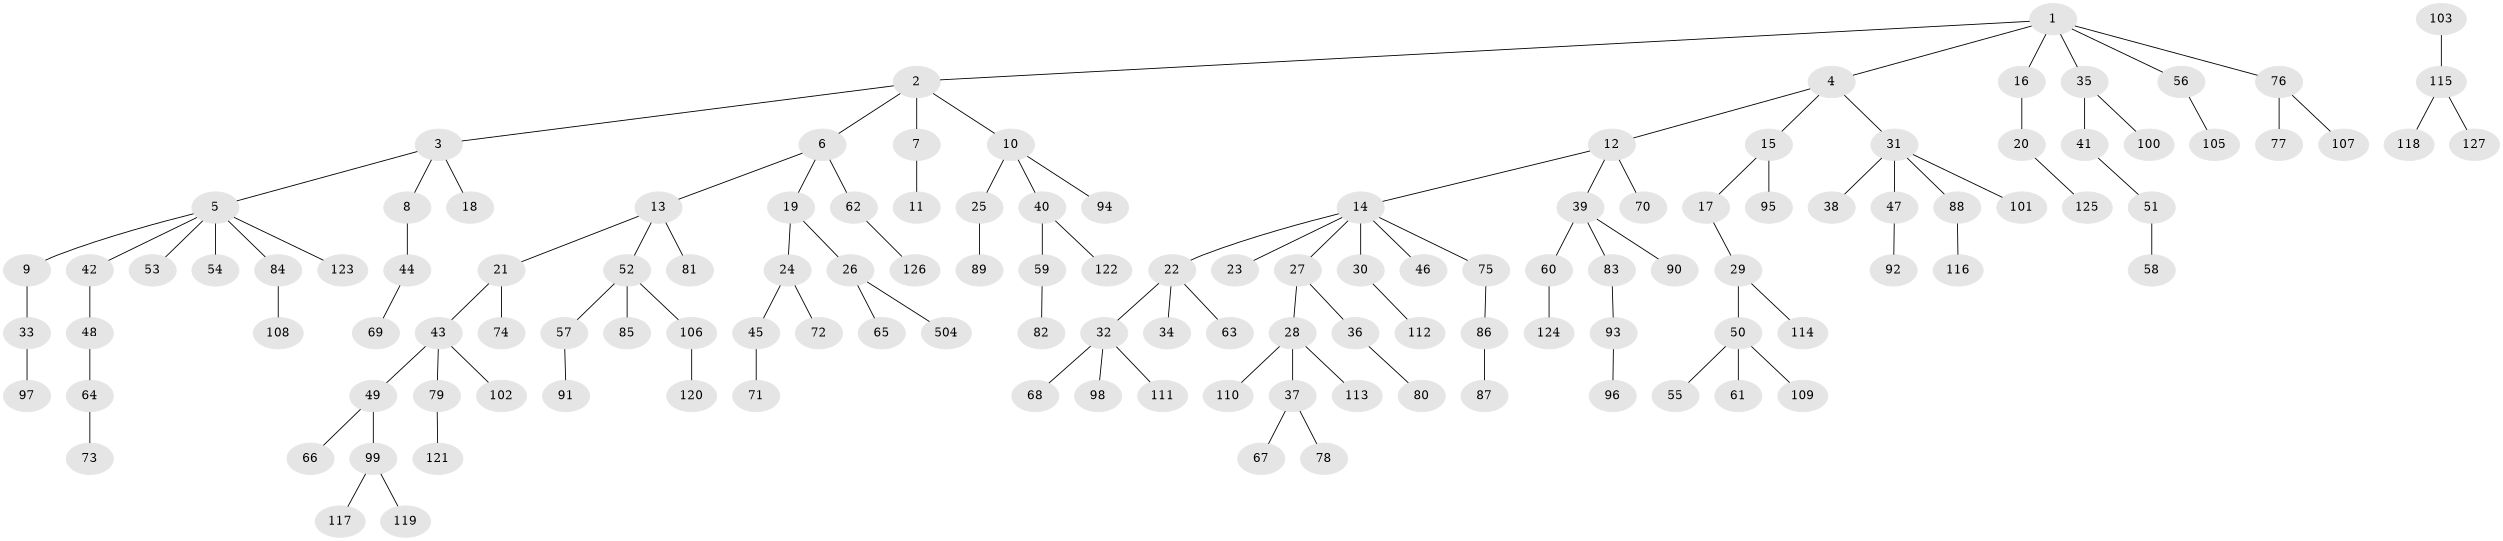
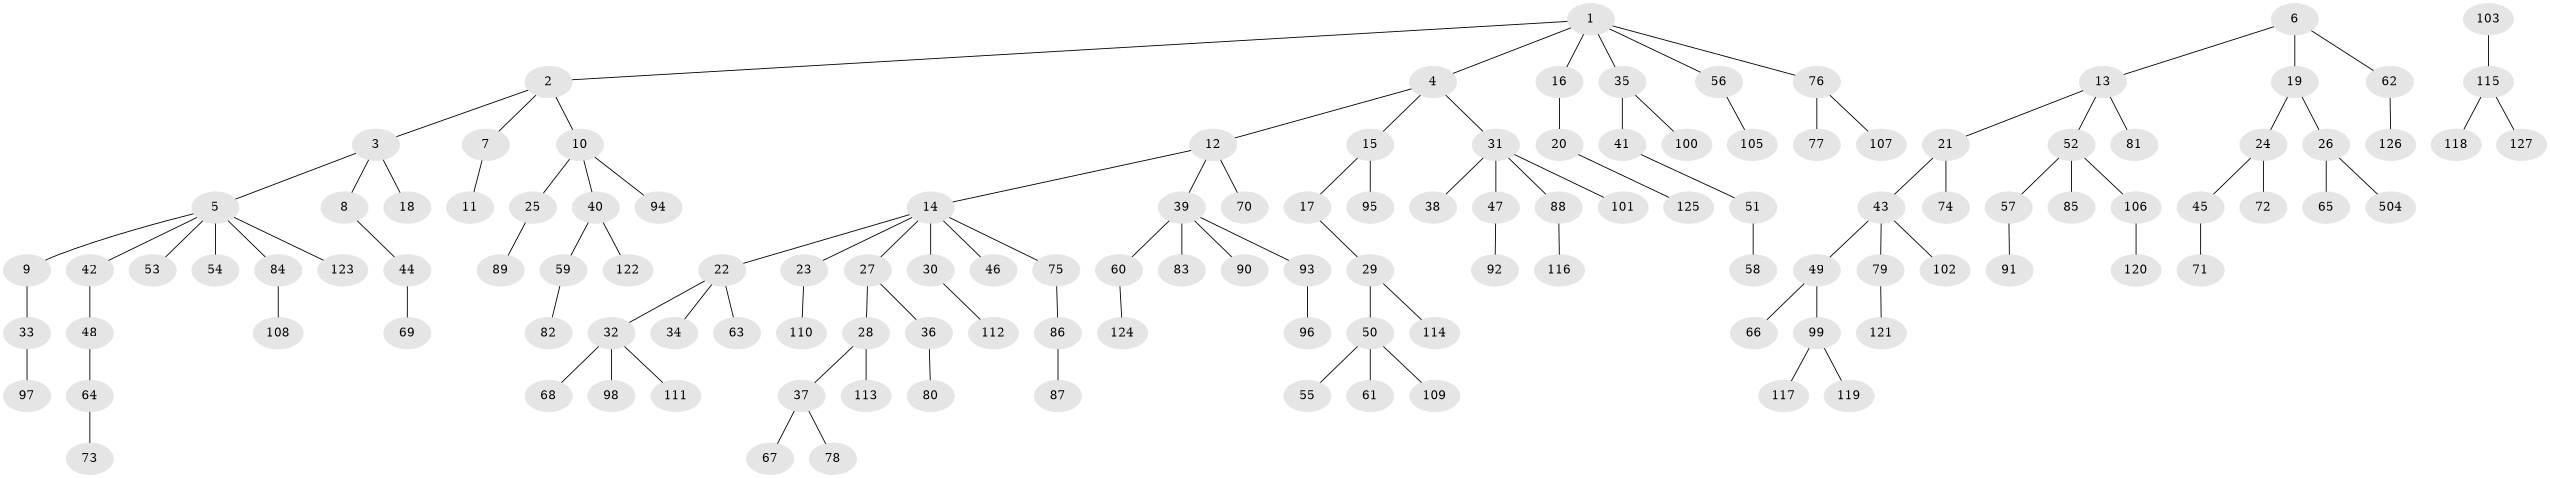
(870, 113) -> none
(1613, 302) -> (1245, 239)
(1260, 365) -> (803, 302)
